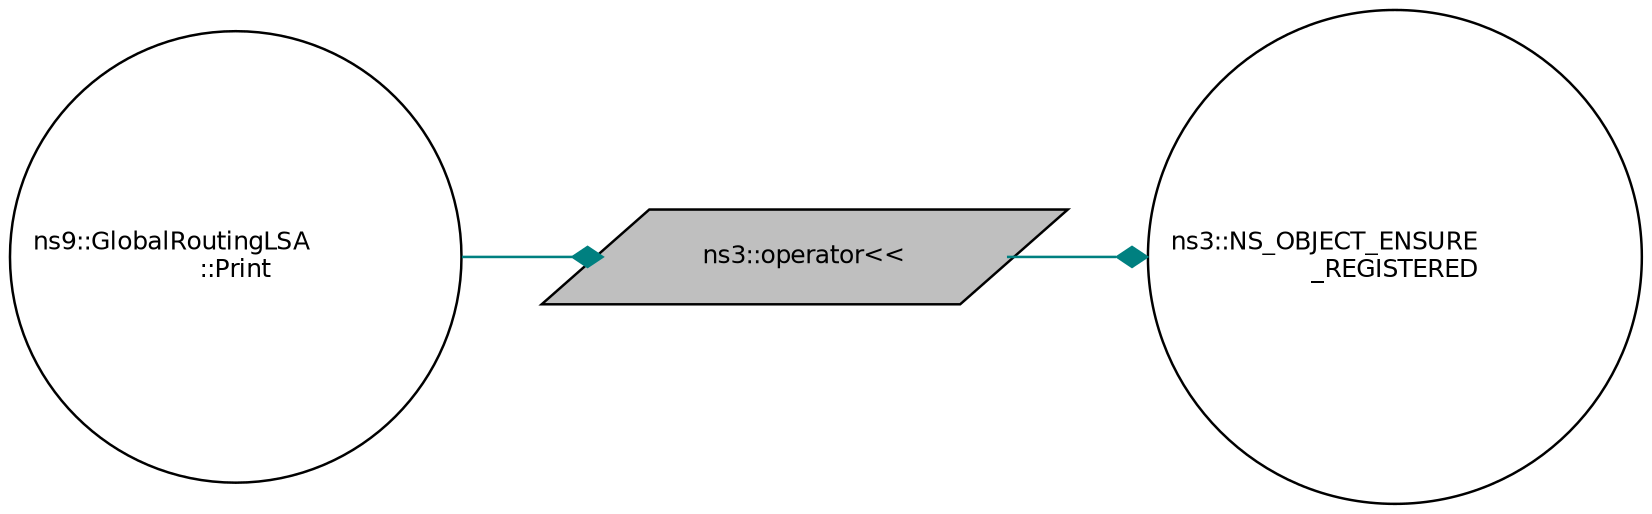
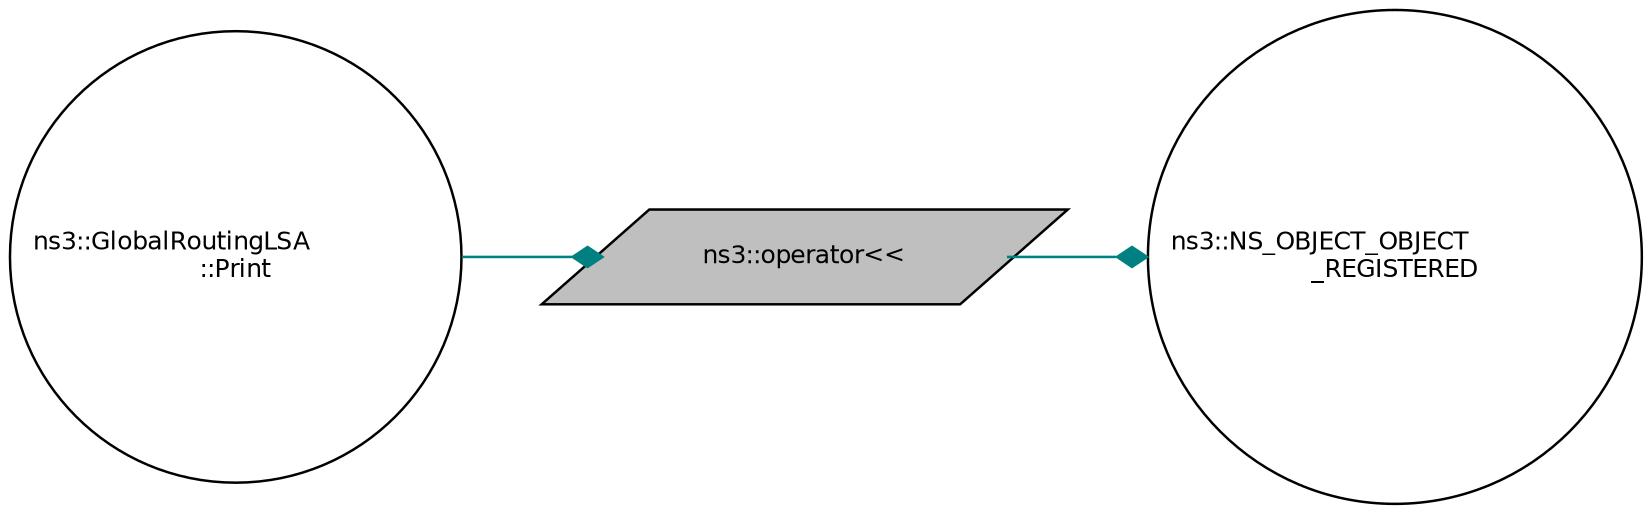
(236, 257) -> (236, 257)
(1395, 257) -> (1395, 257)
